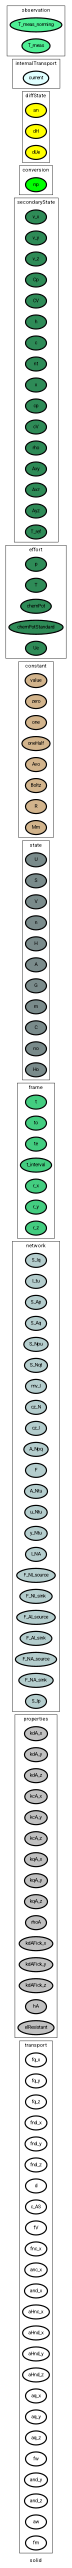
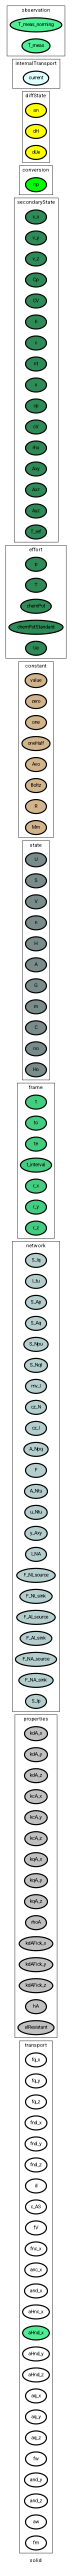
(36, 1533) -> (36, 1533)
(36, 2333) -> (36, 2333)
